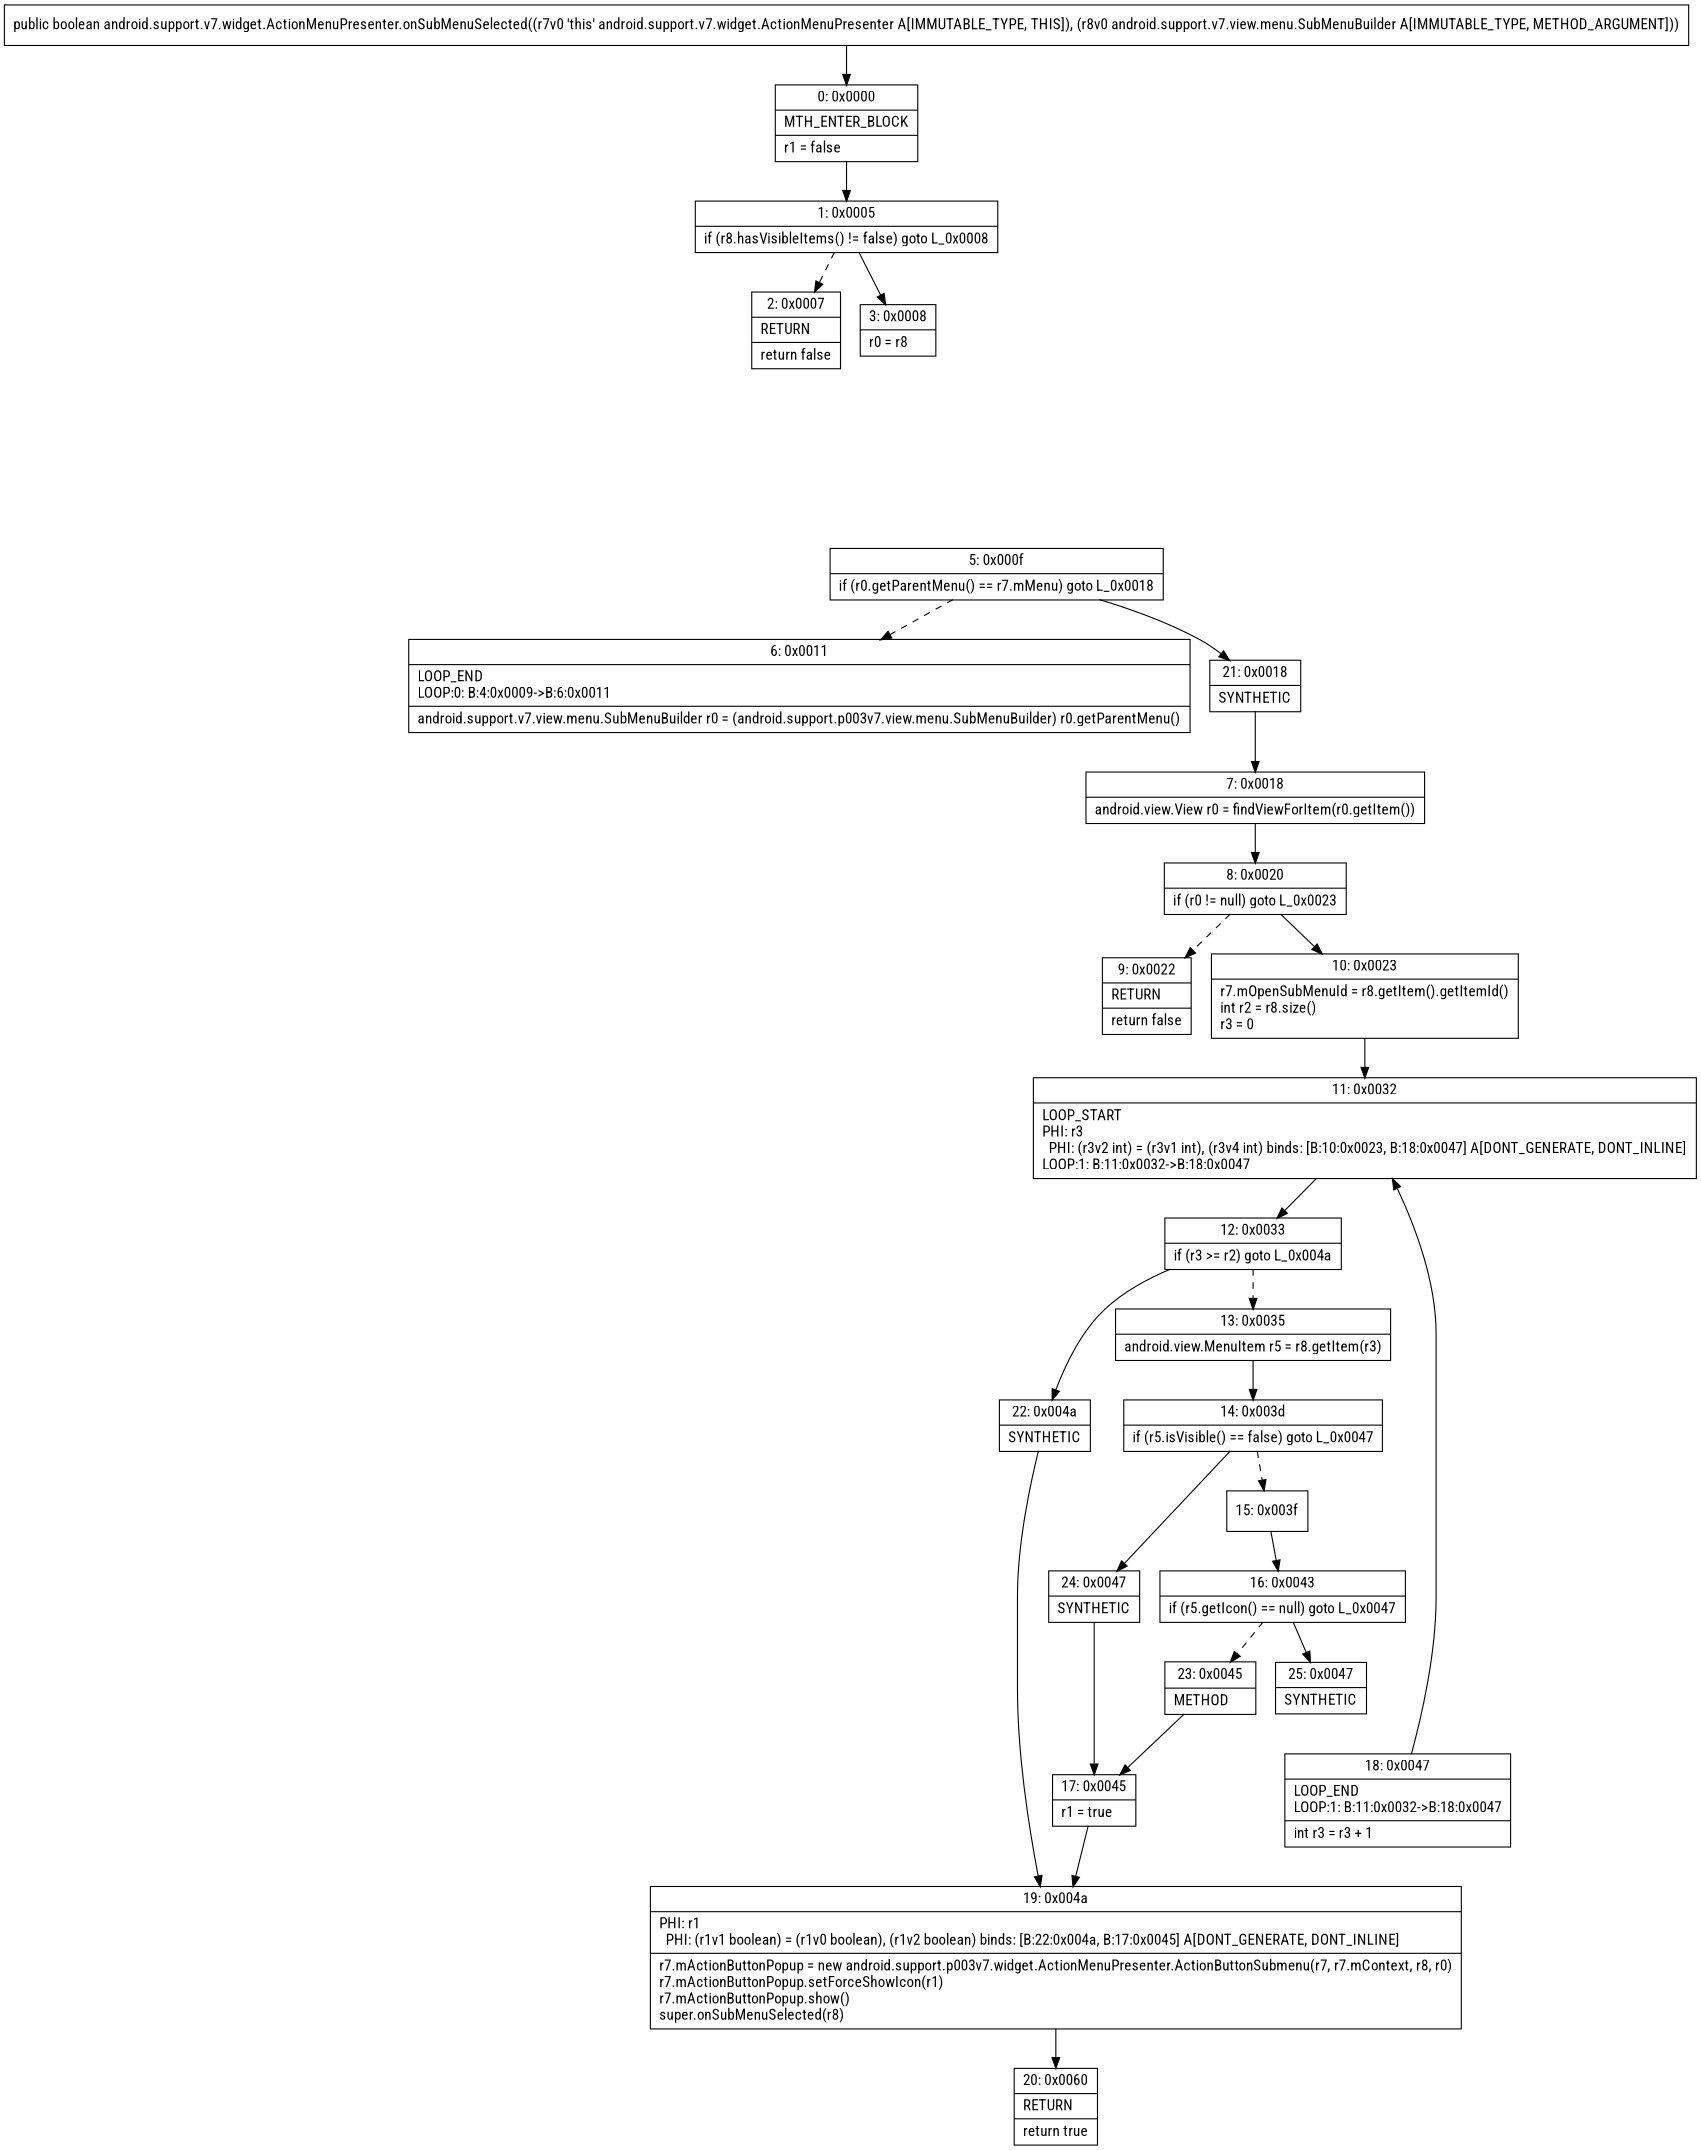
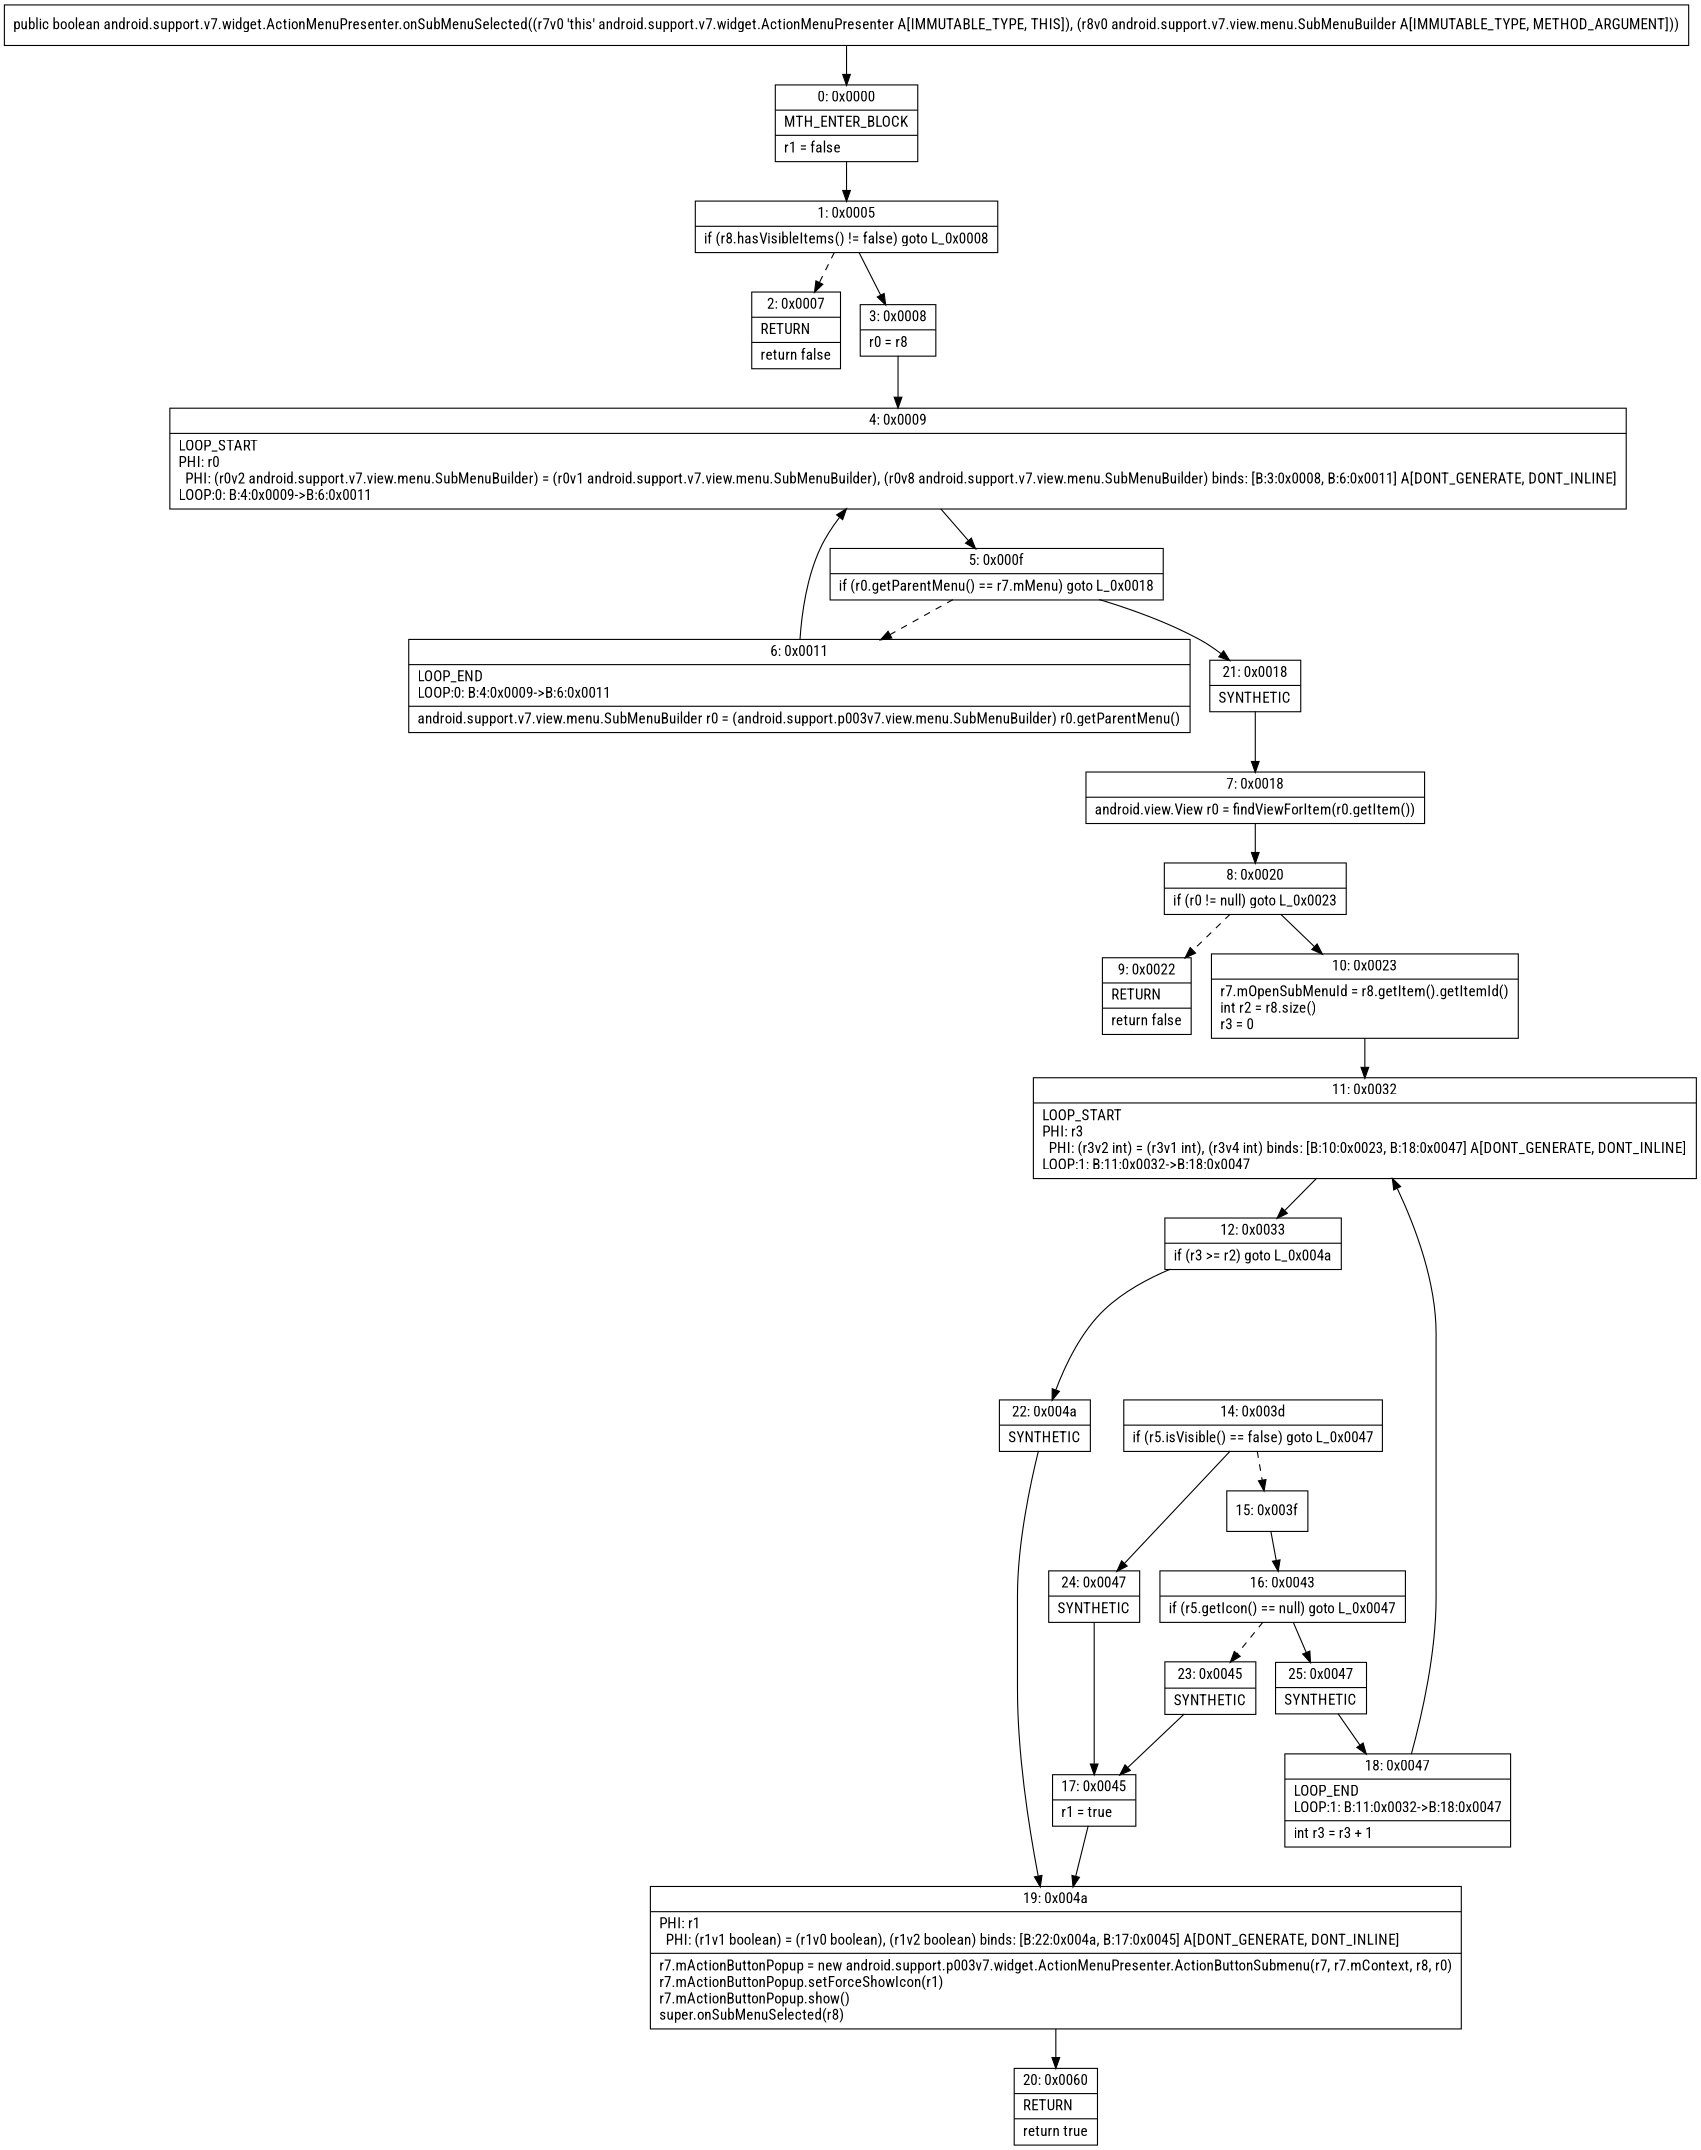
none -> (898, 459)
(1253, 1335) -> none
(1202, 1701) -> (1210, 1701)
none -> (1349, 1729)
